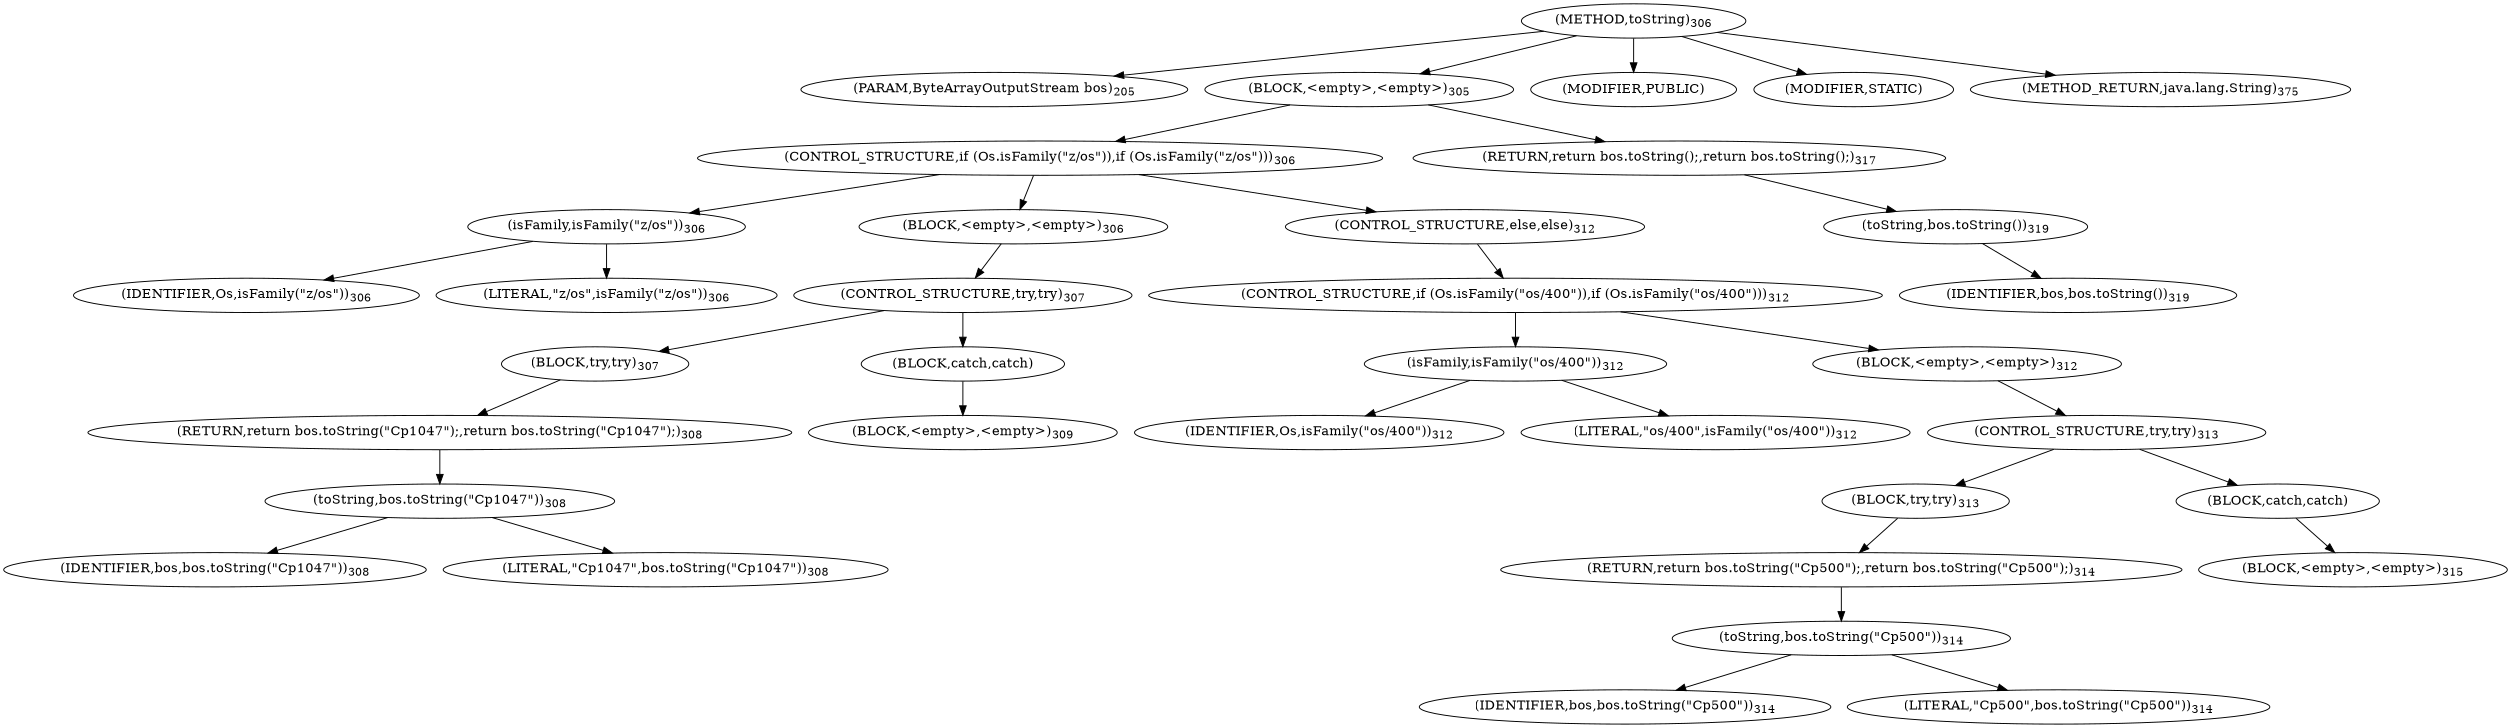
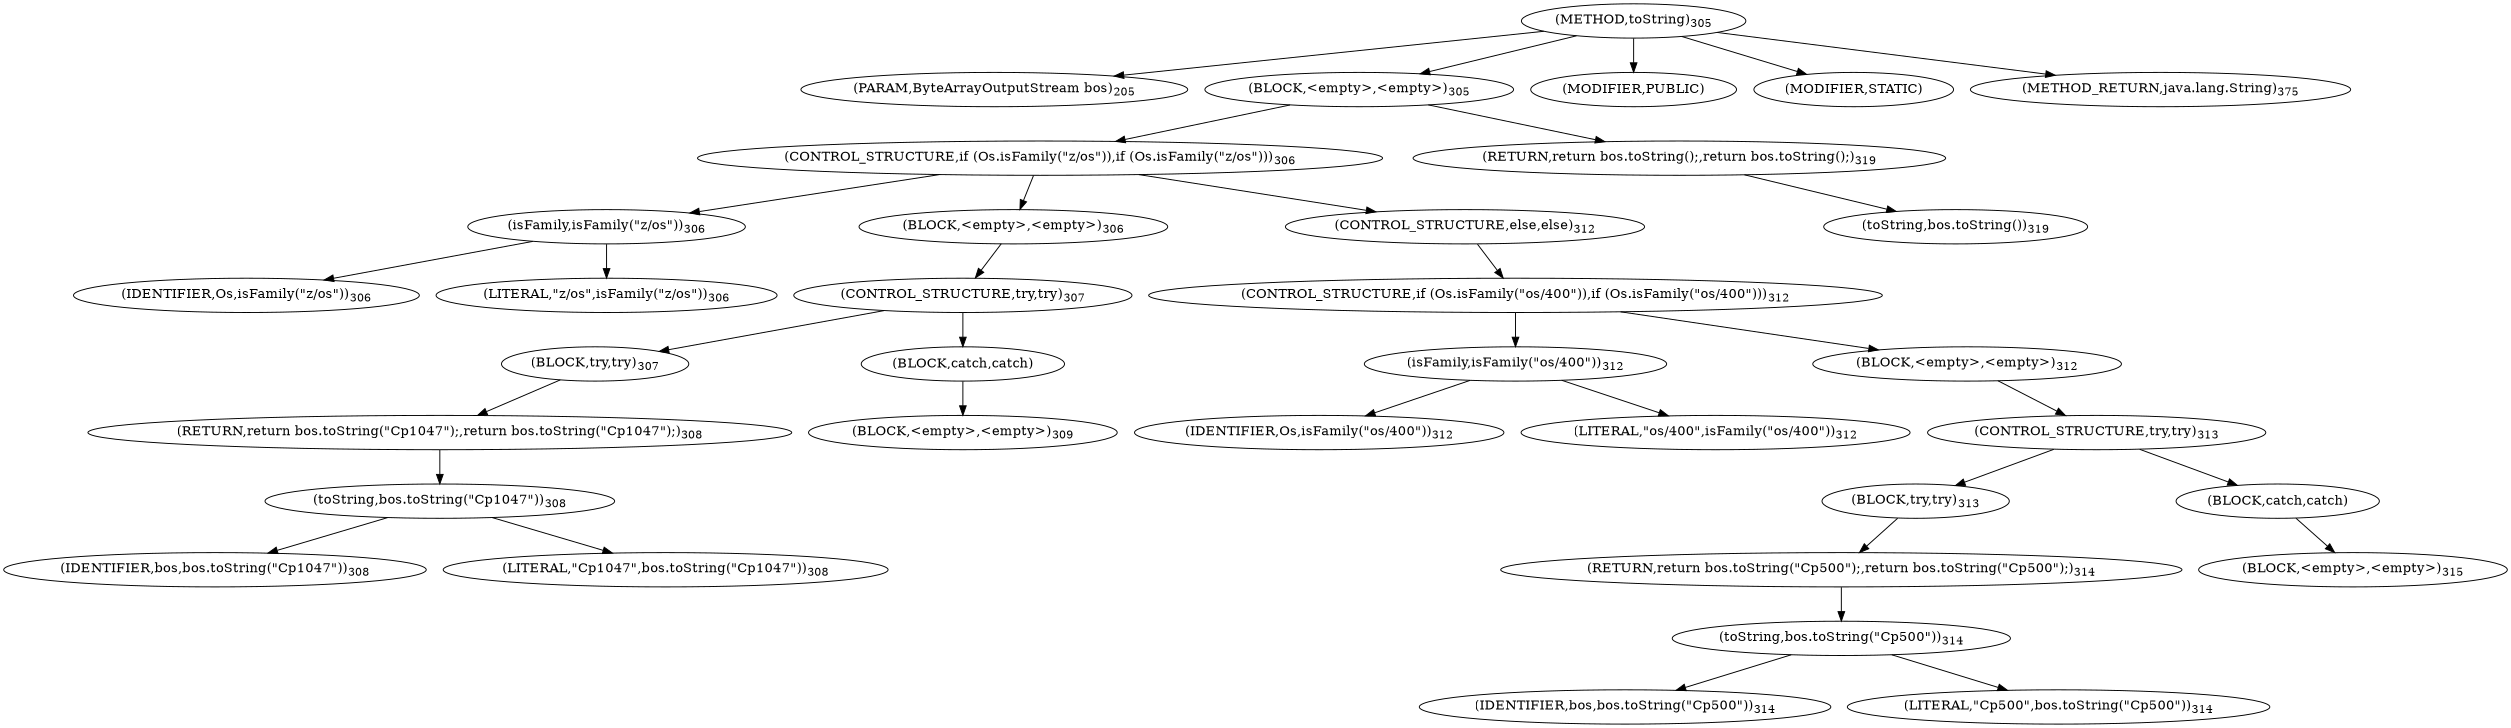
(1701, 20) -> (1701, 20)
(1866, 157) -> (1866, 157)
(2068, 295) -> none
